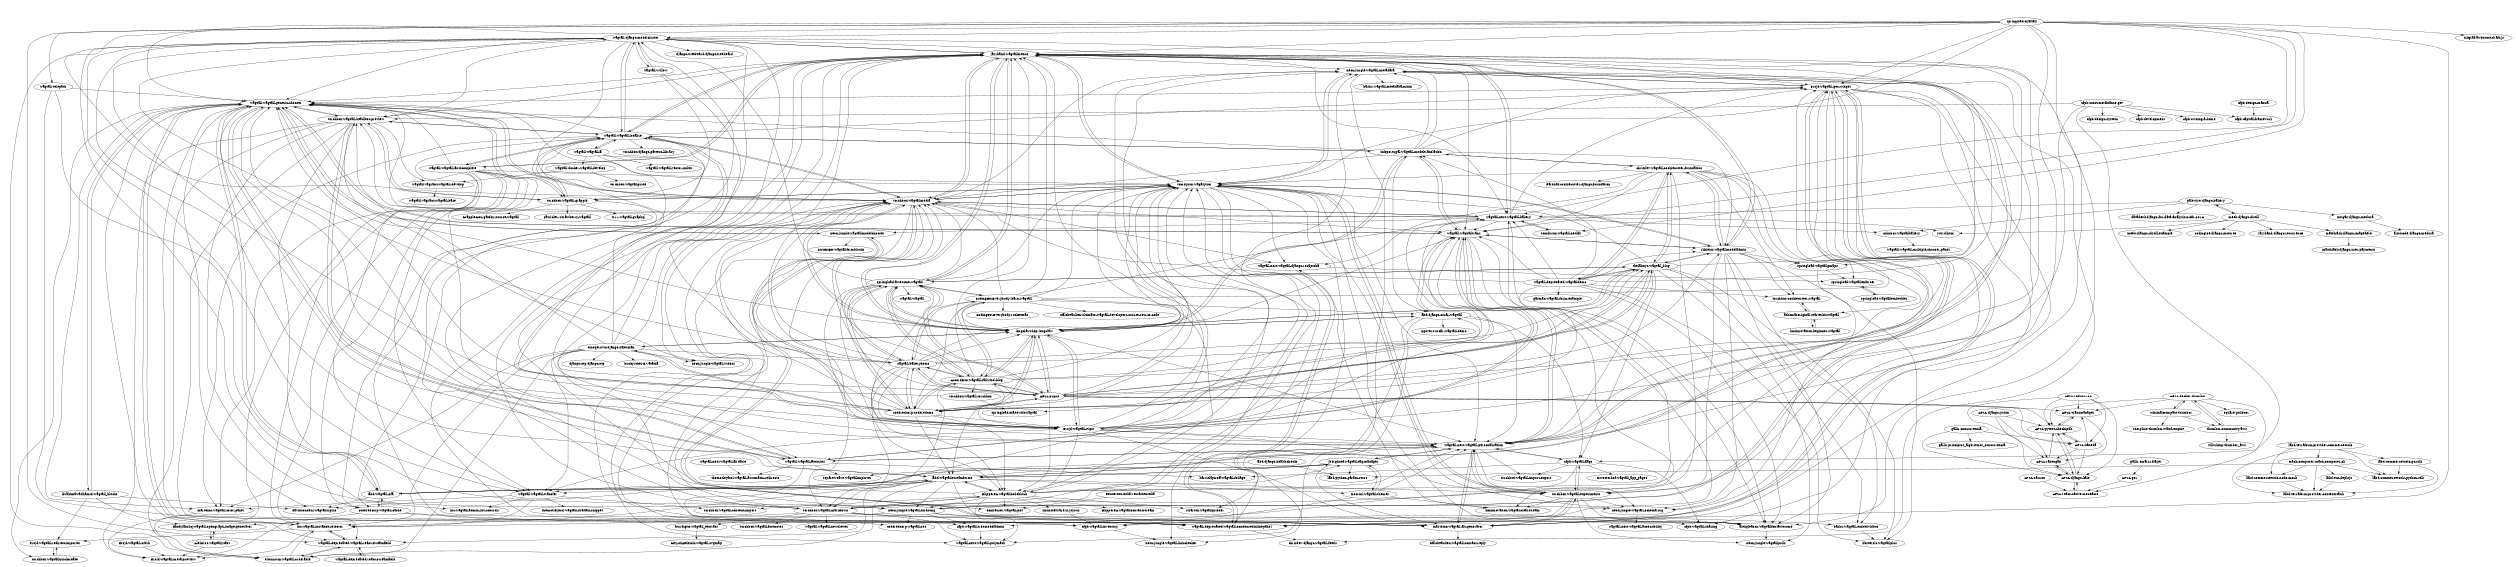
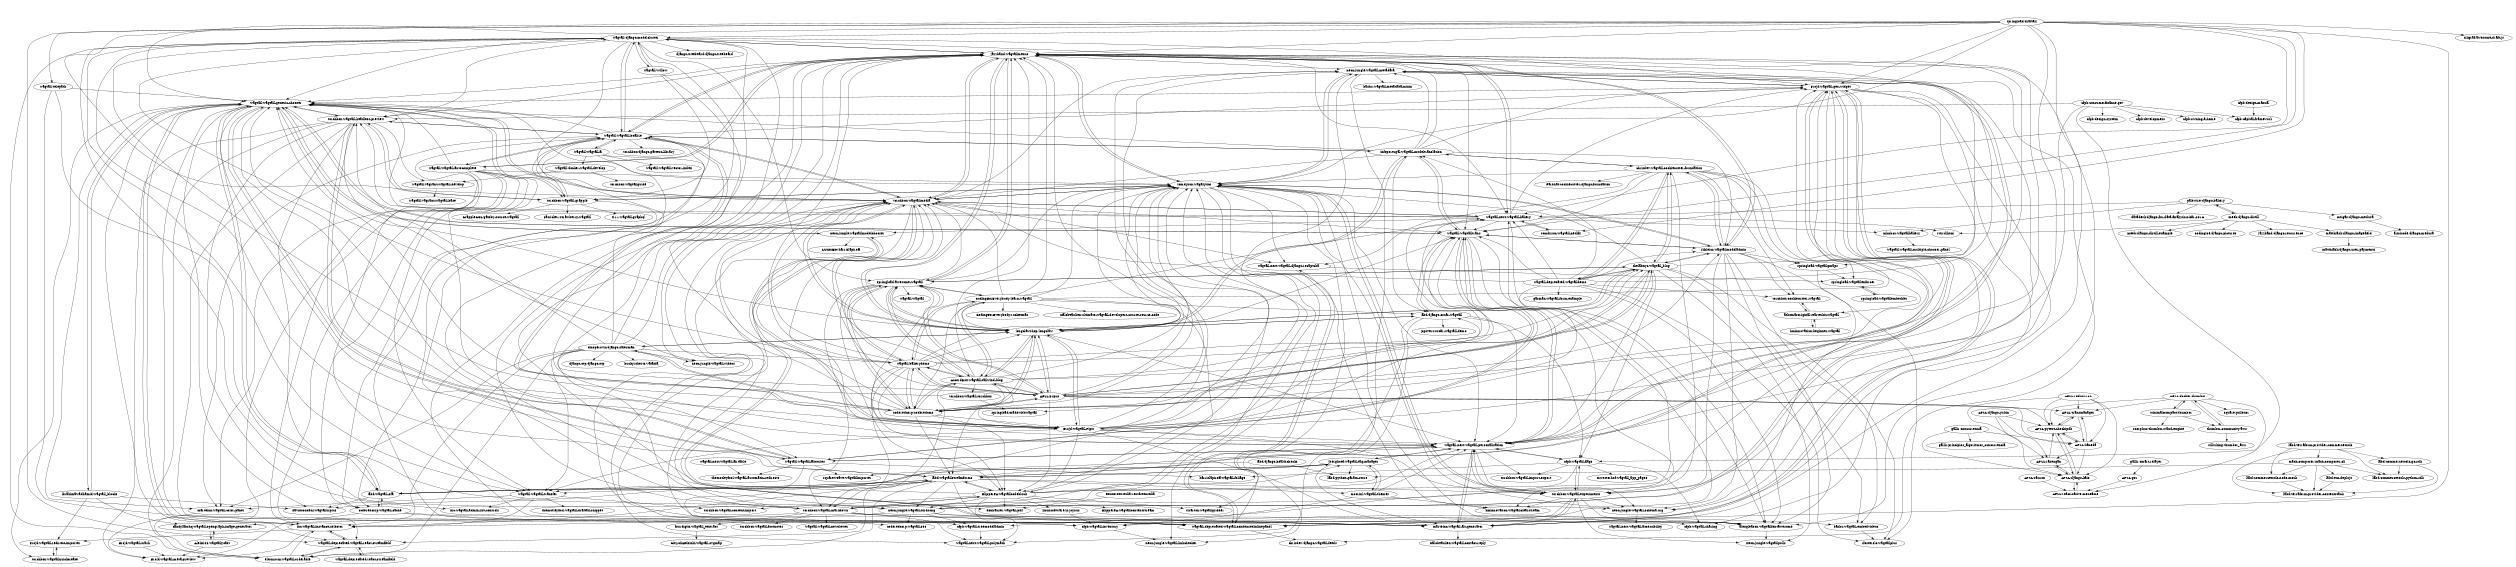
(776, 149) -> (774, 157)
(841, 250) -> (841, 250)
(2105, 448) -> (2081, 428)
